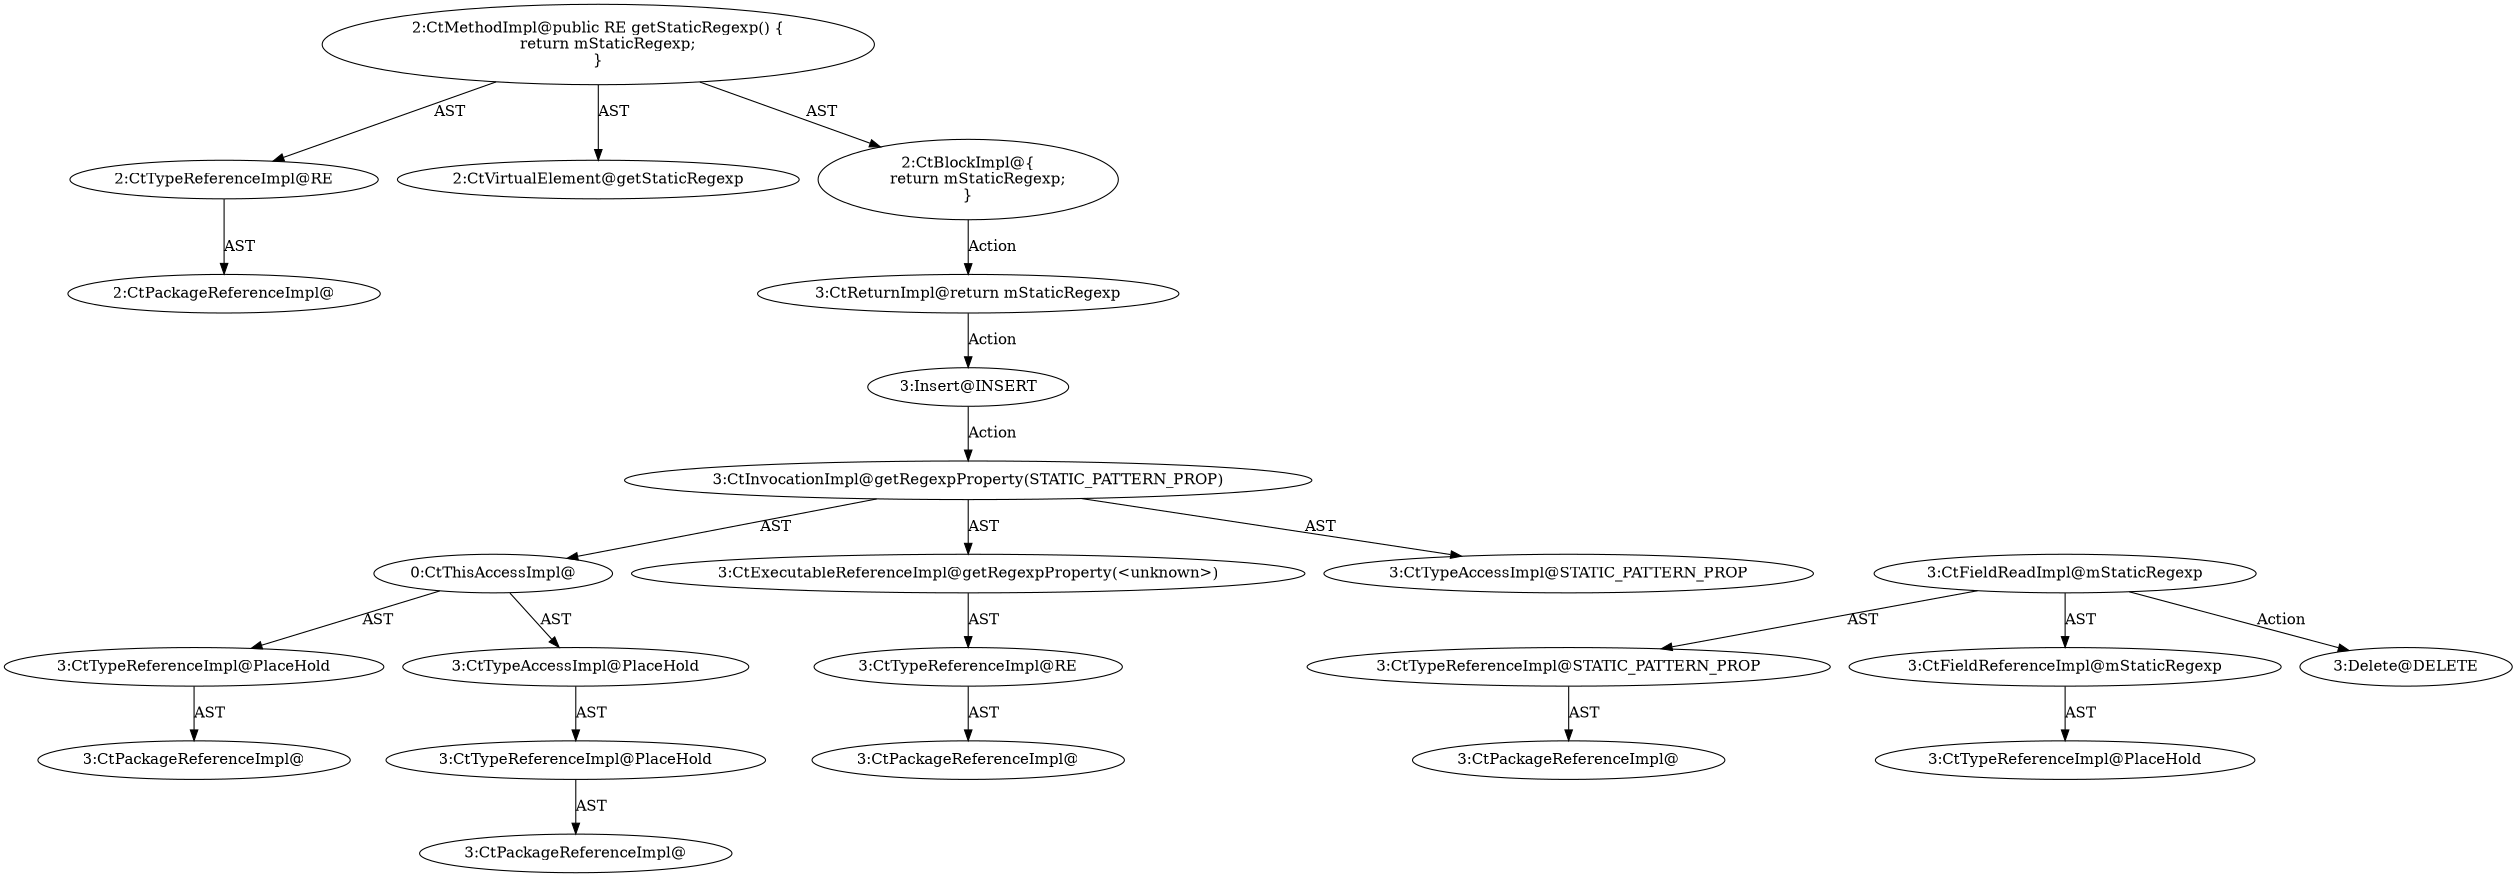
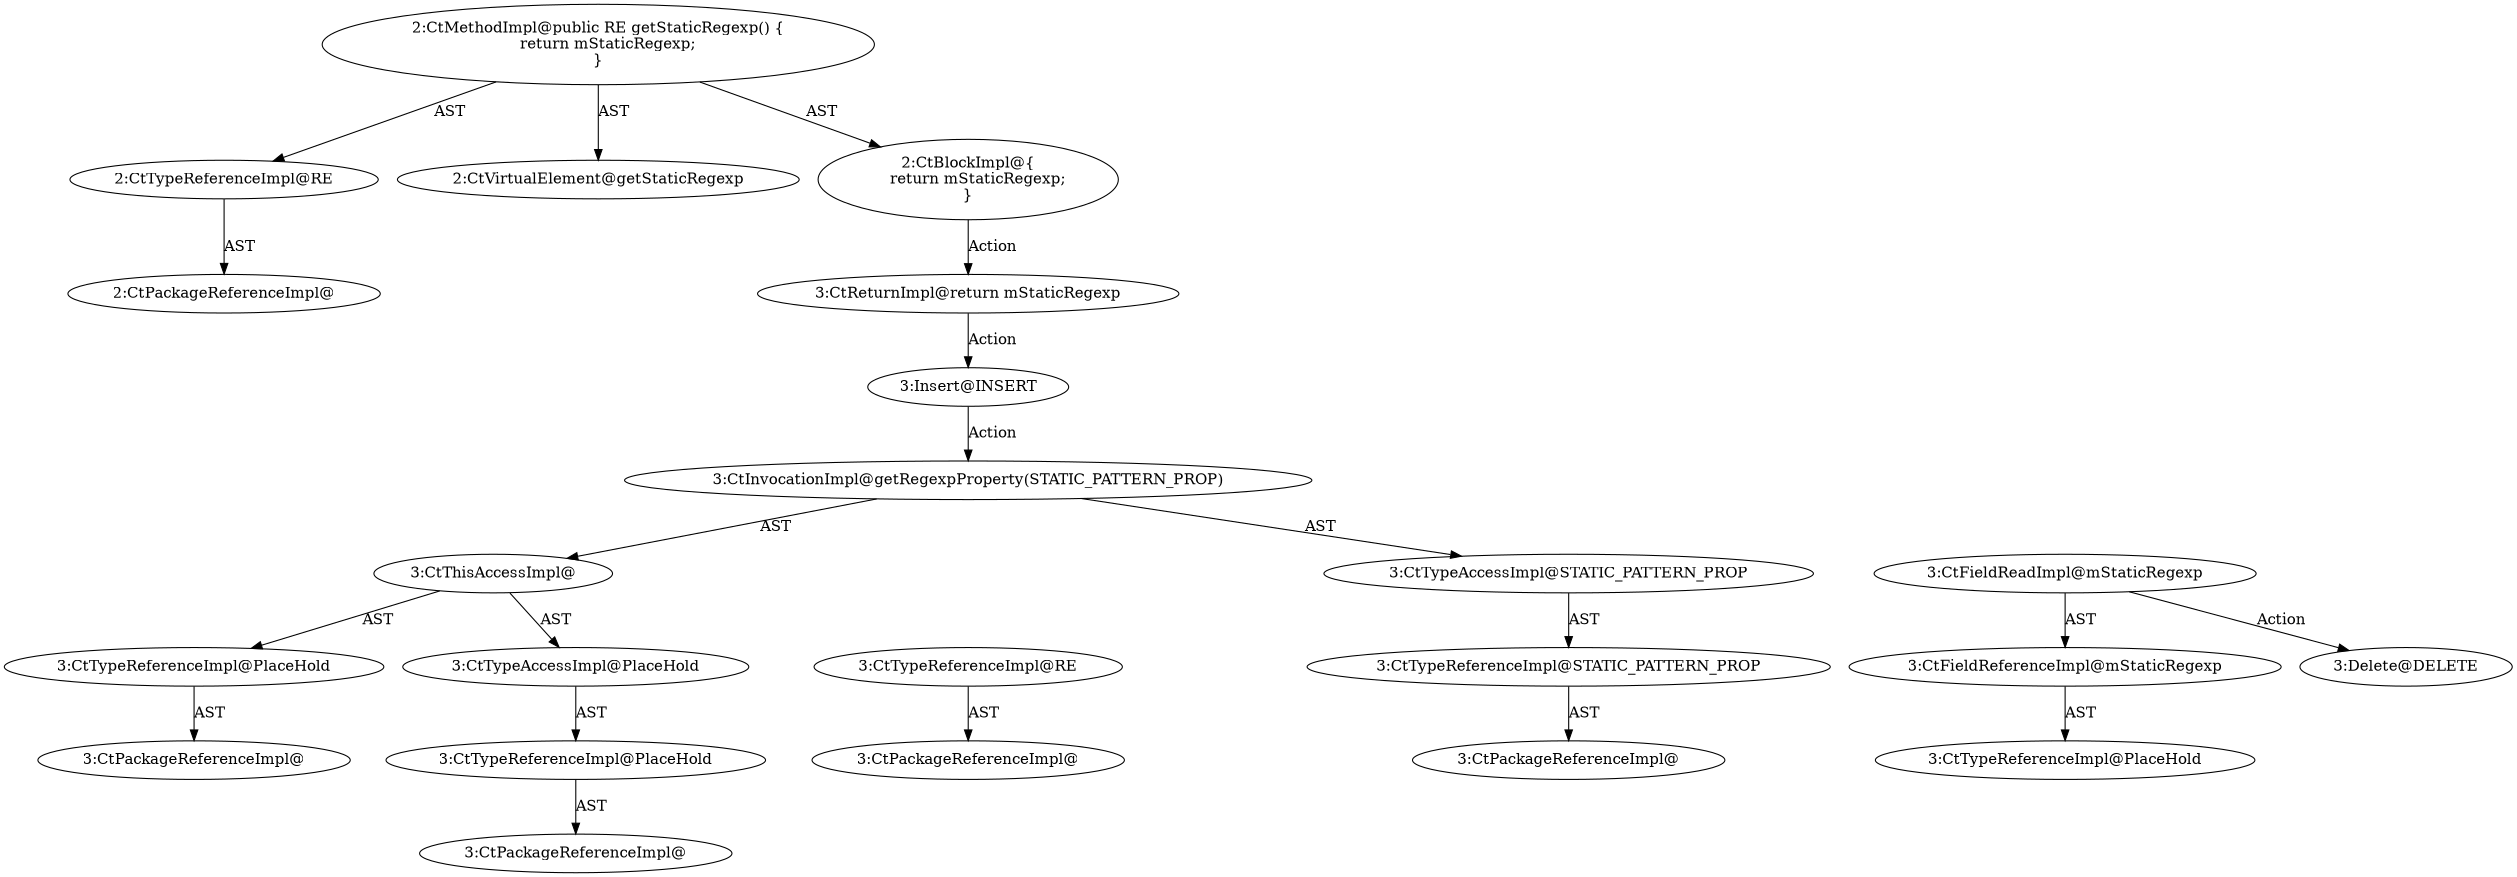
(493, 574) -> (493, 574)
(968, 574) -> none
(1825, 619) -> (1569, 615)
